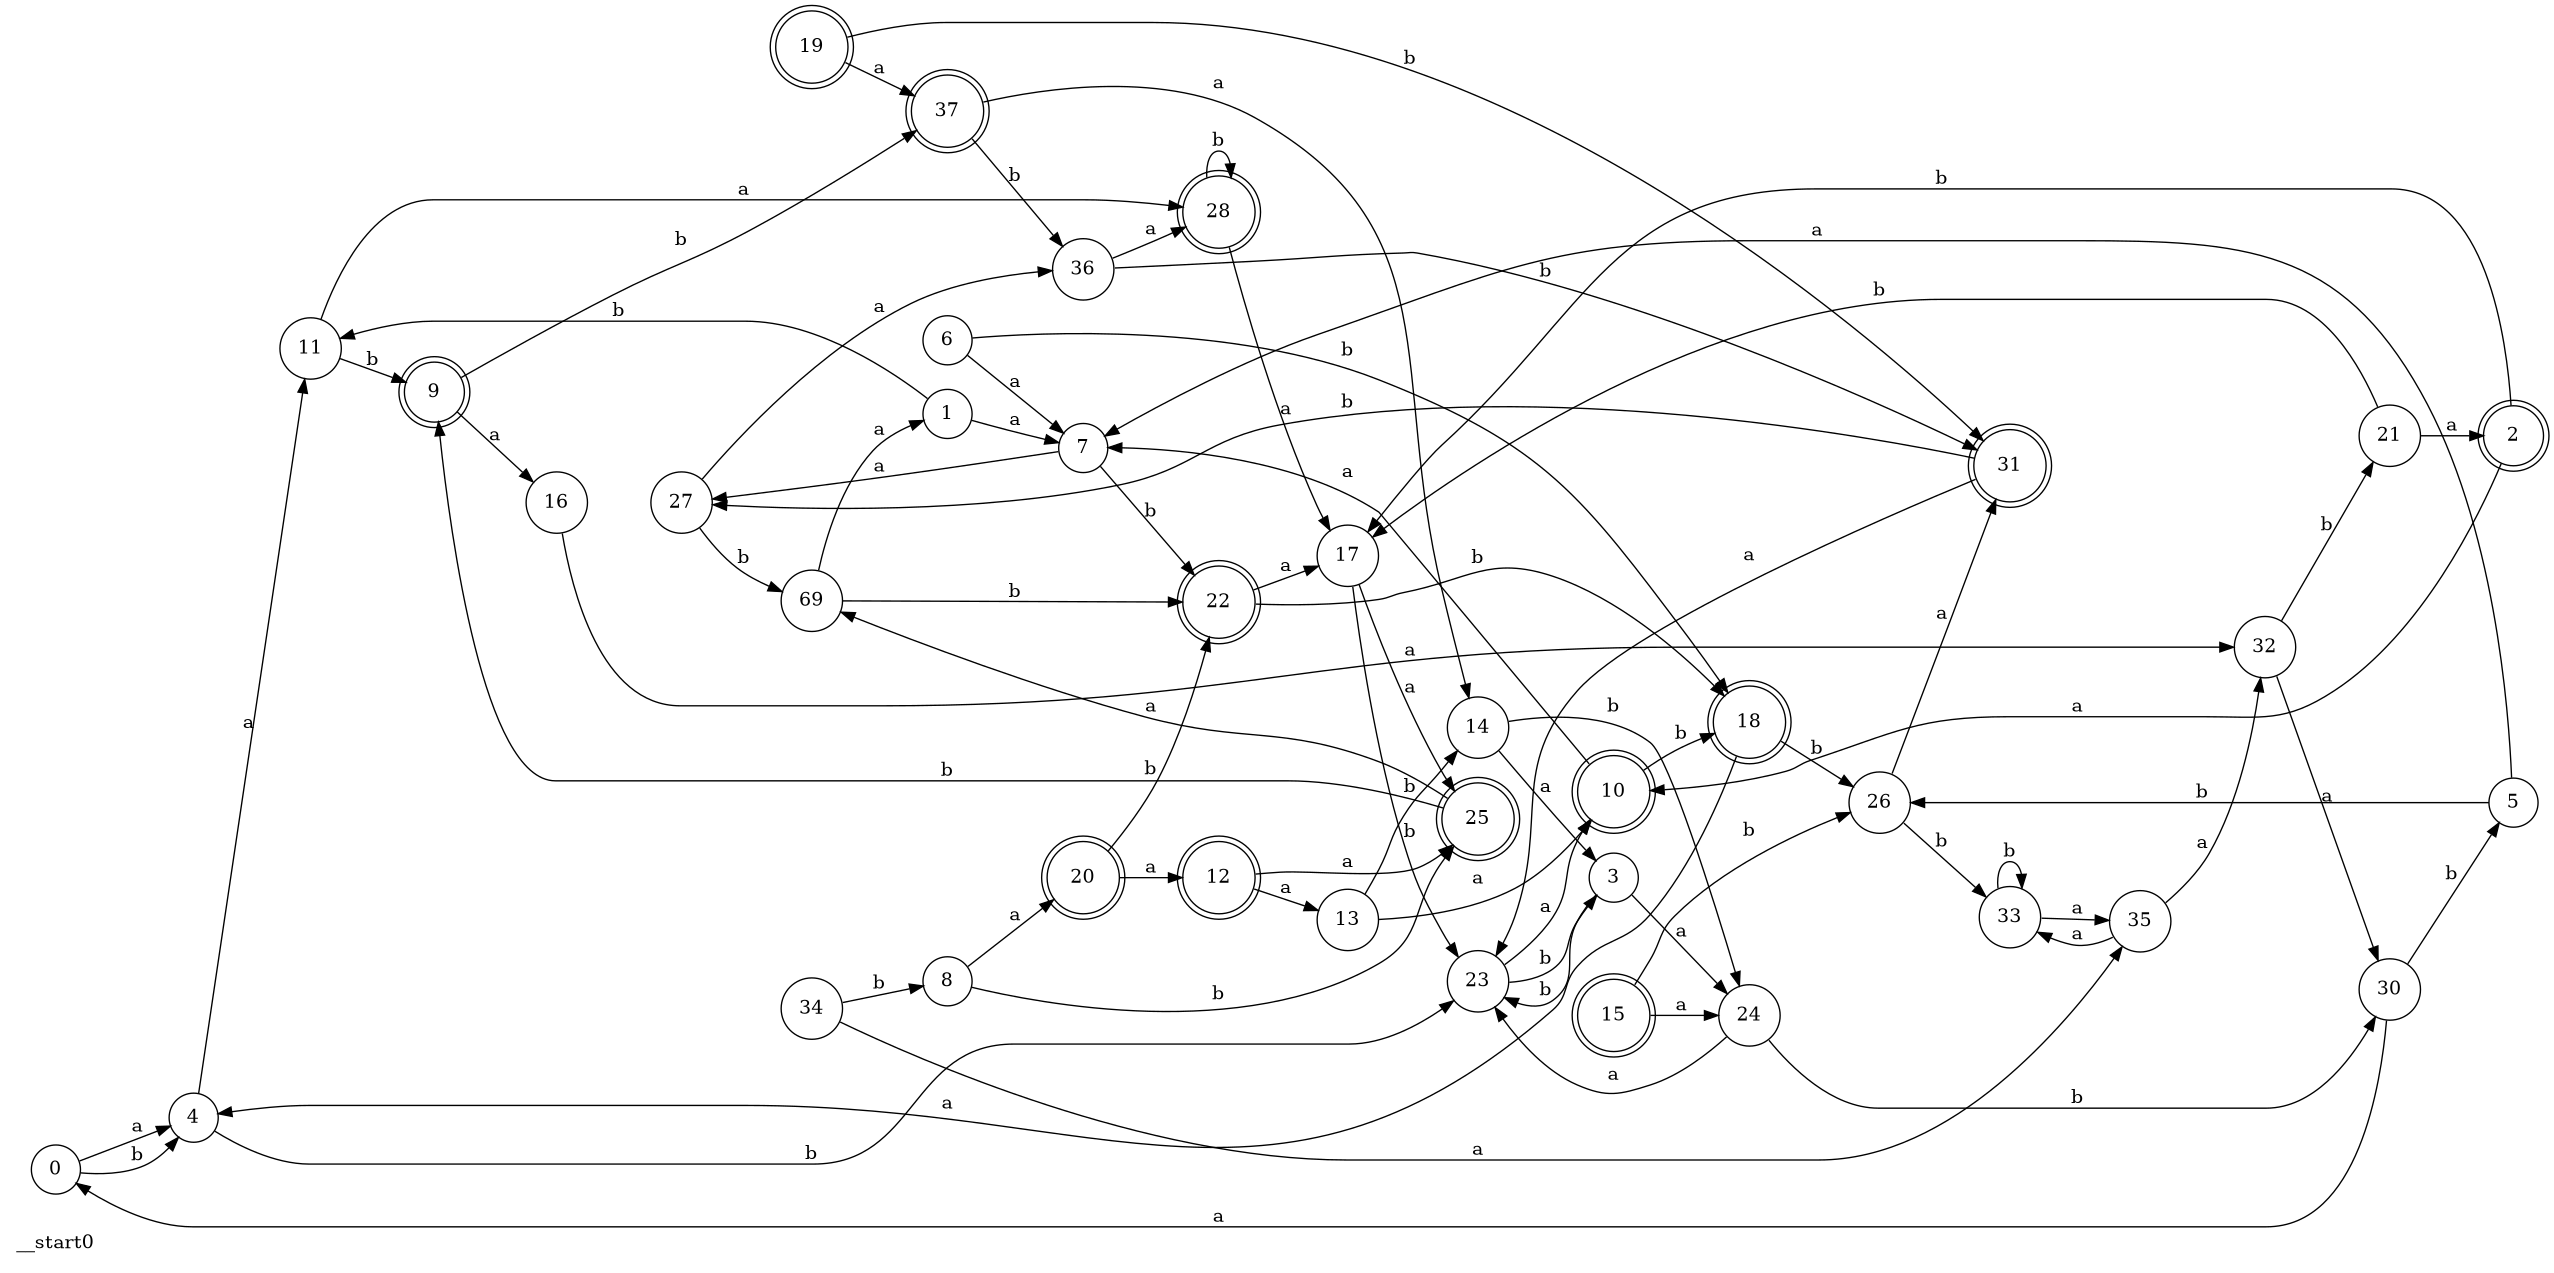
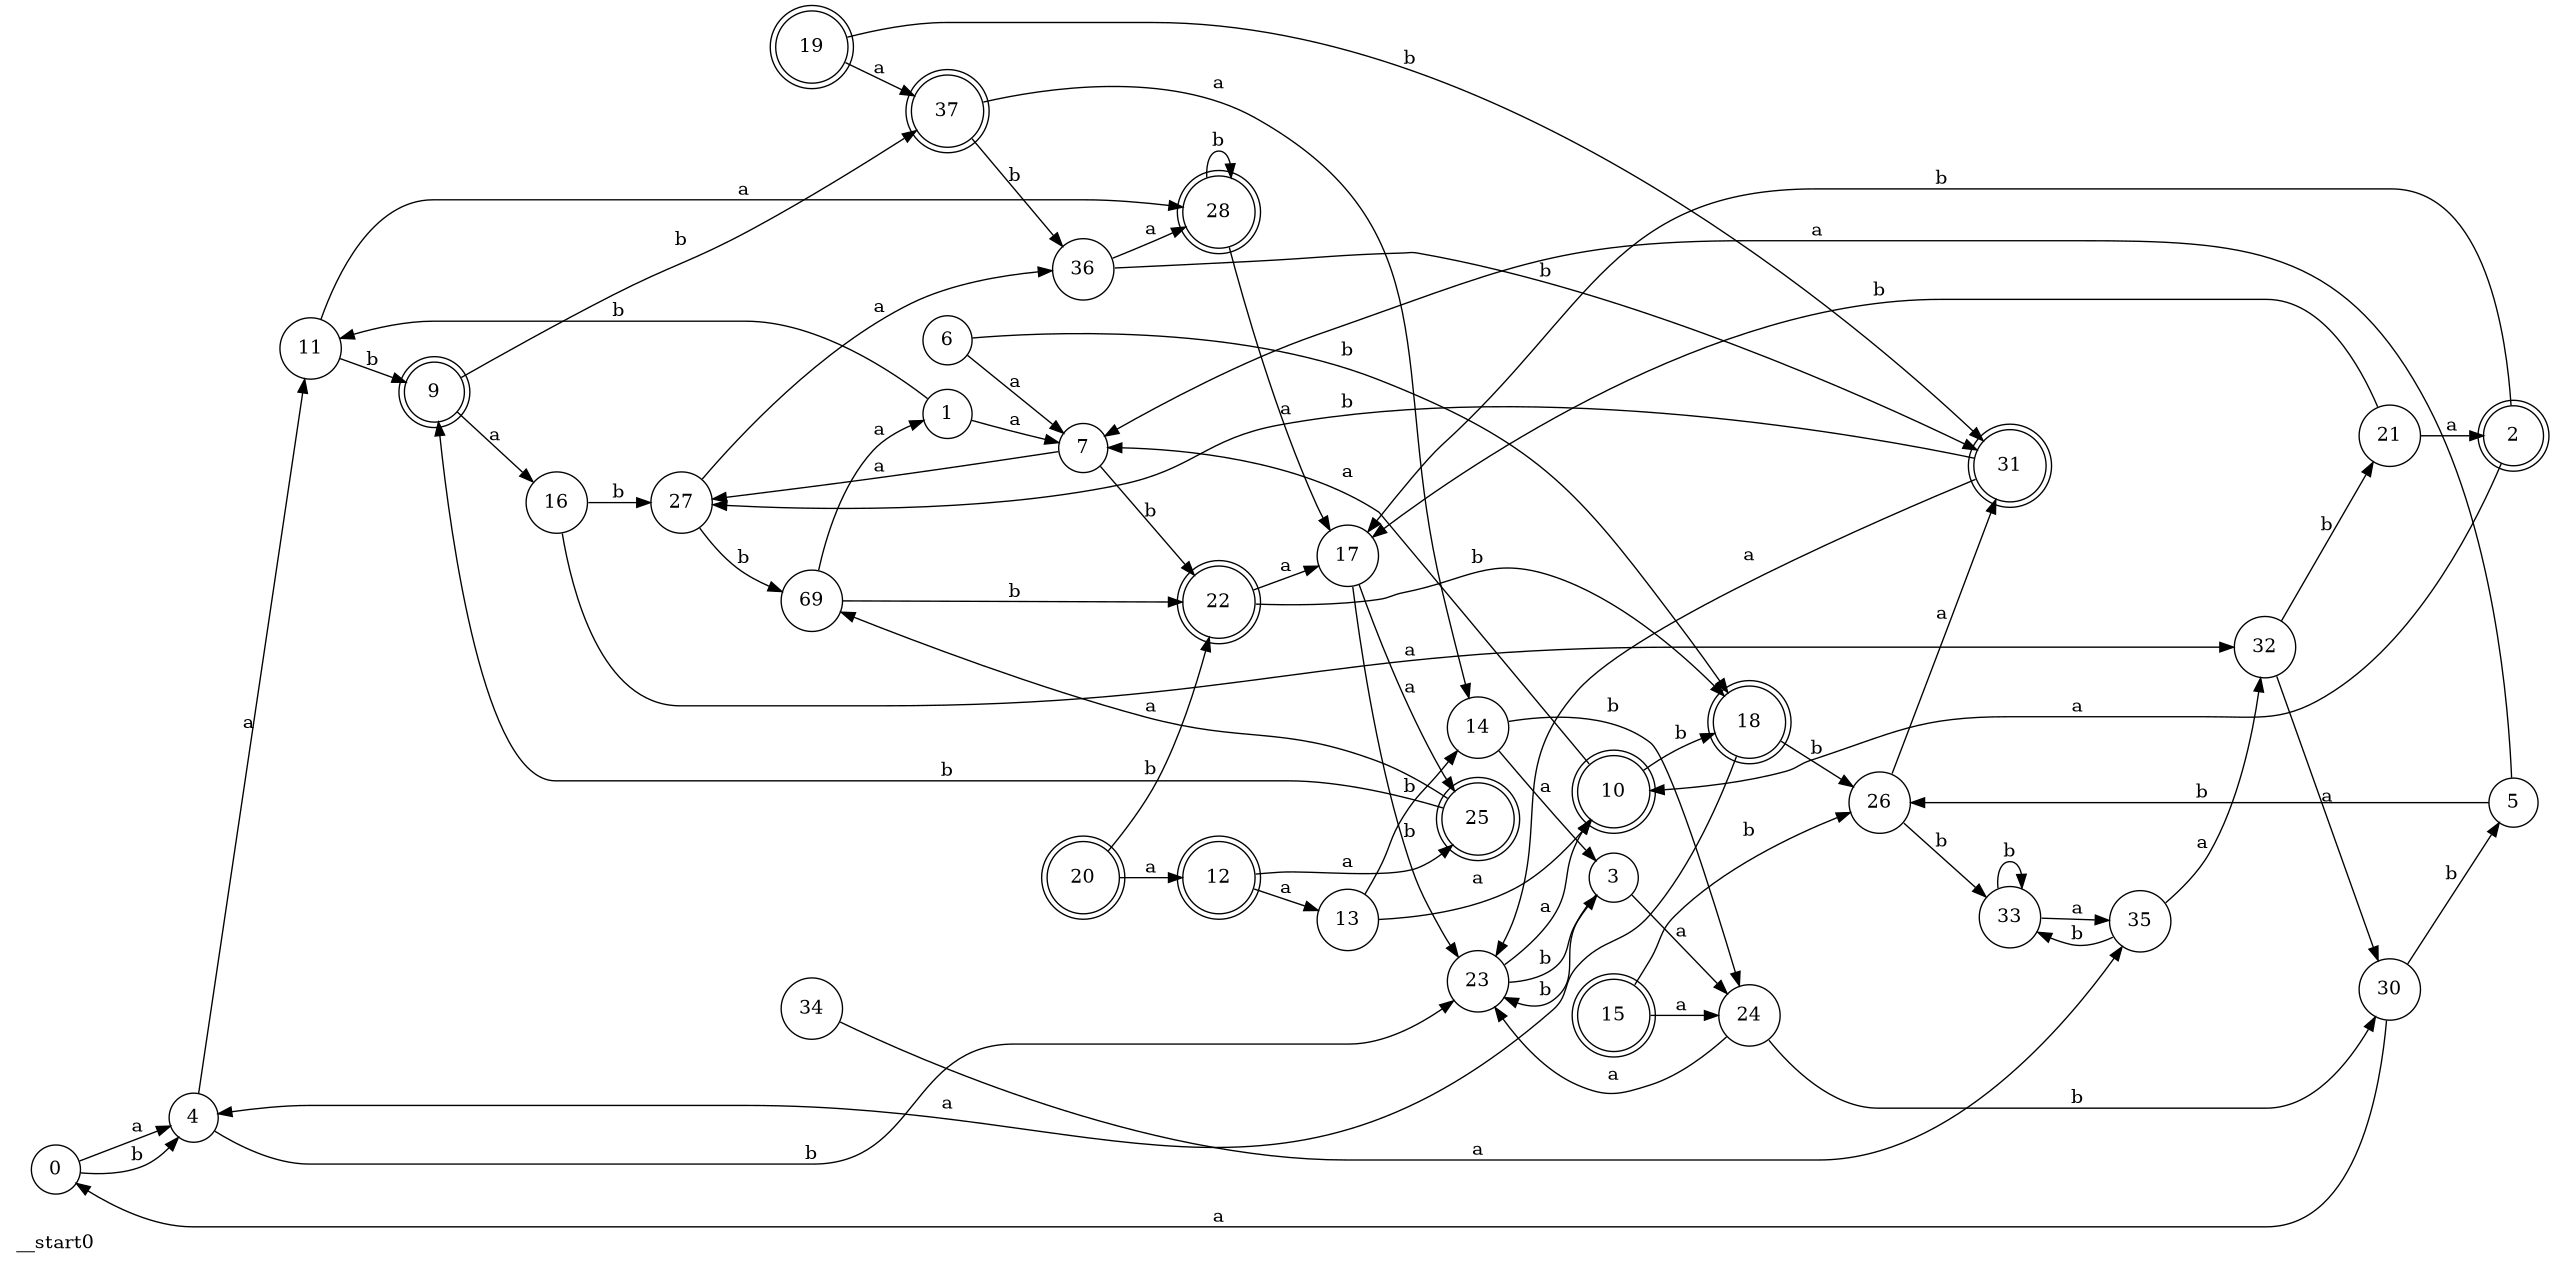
none -> (612, 503)
(2078, 934) -> (2078, 934)
(948, 981) -> none
